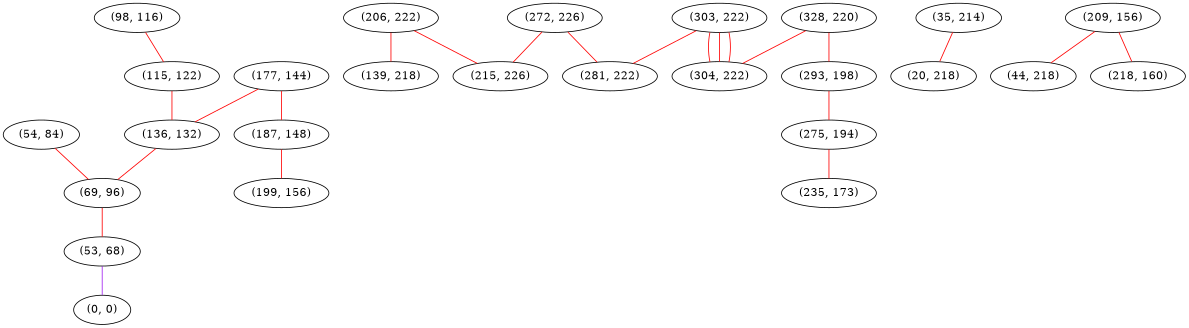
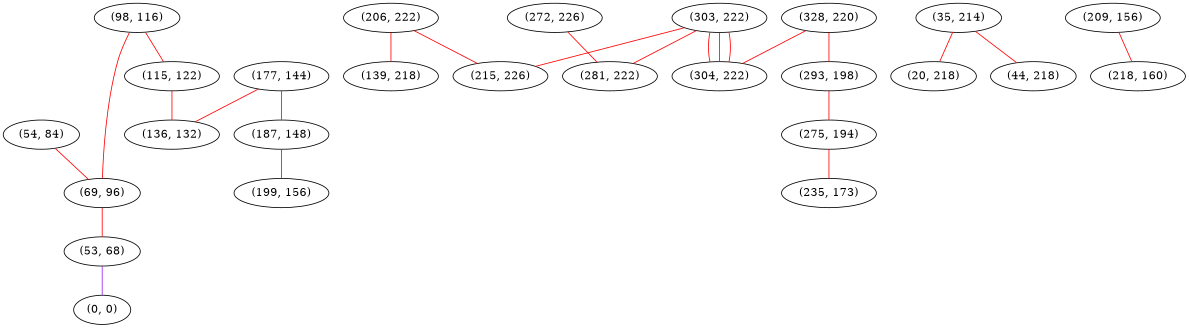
(528, 47) -> (610, 47)
(1073, 47) -> (996, 47)
(137, 164) -> (109, 104)
